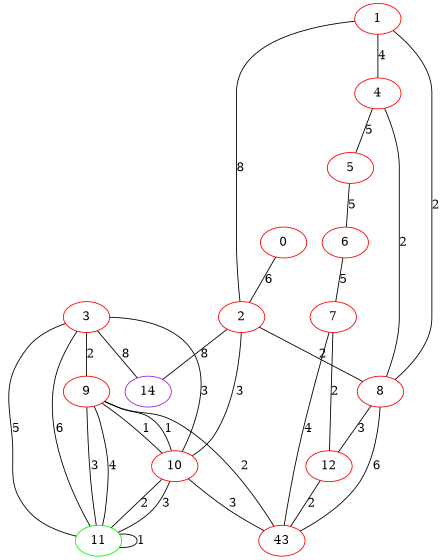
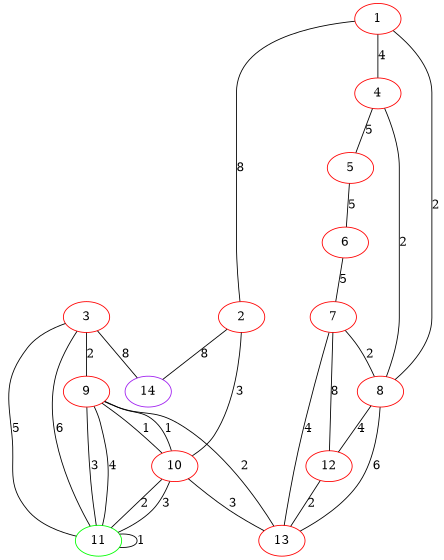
(284, 243) -> none
(311, 354) -> (362, 352)
(197, 361) -> none
(335, 392) -> (335, 392)
(362, 429) -> (362, 429)
(282, 541) -> (282, 541)
